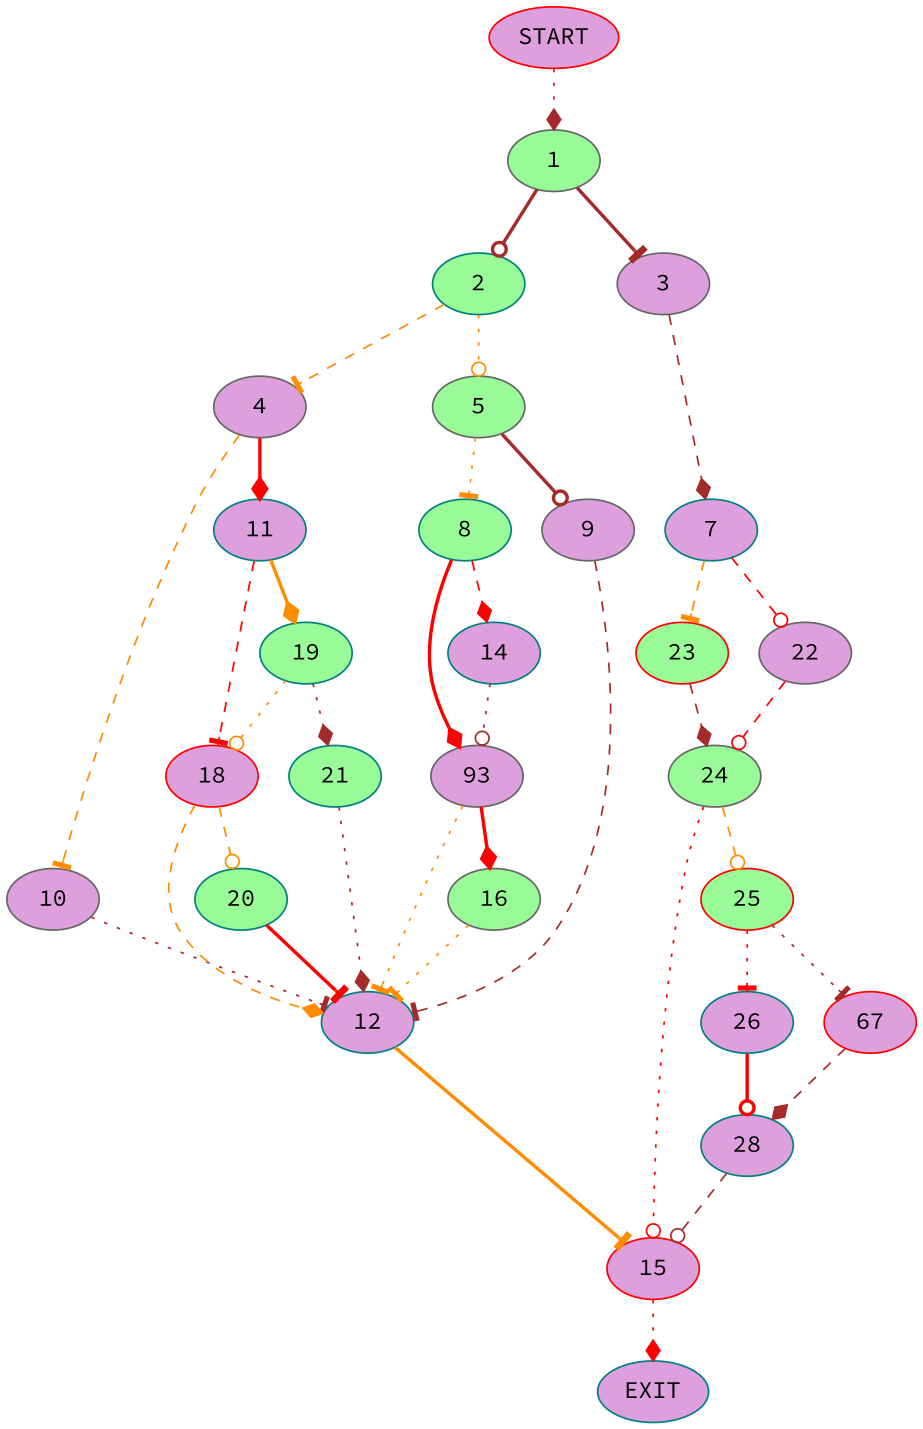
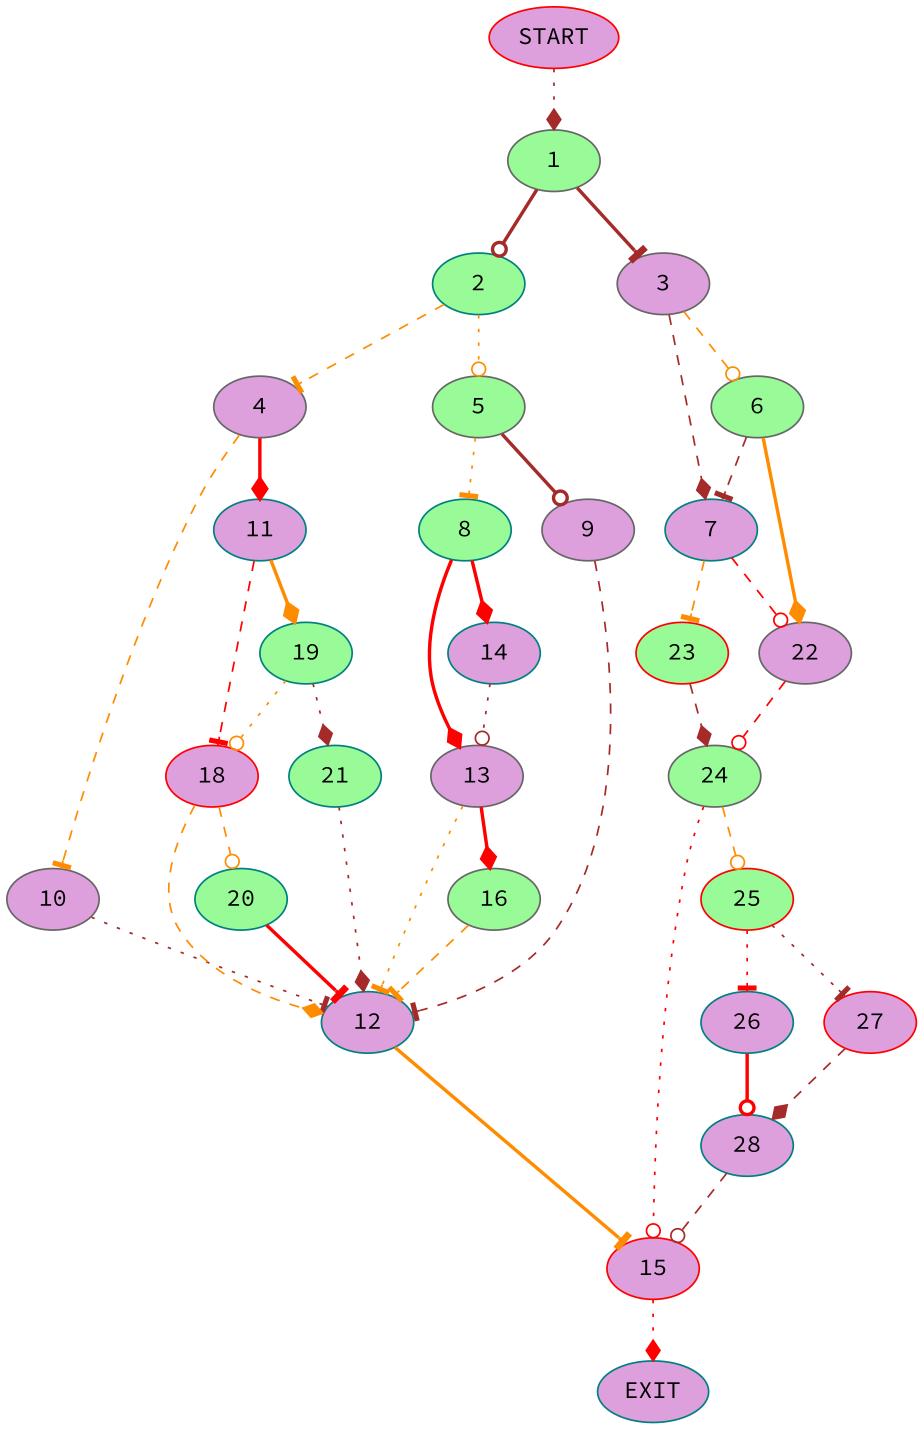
none -> (757, 407)
(477, 581) -> (477, 581)
(477, 776) -> (477, 776)
(434, 958) -> (434, 958)
(870, 1022) -> (870, 1022)
